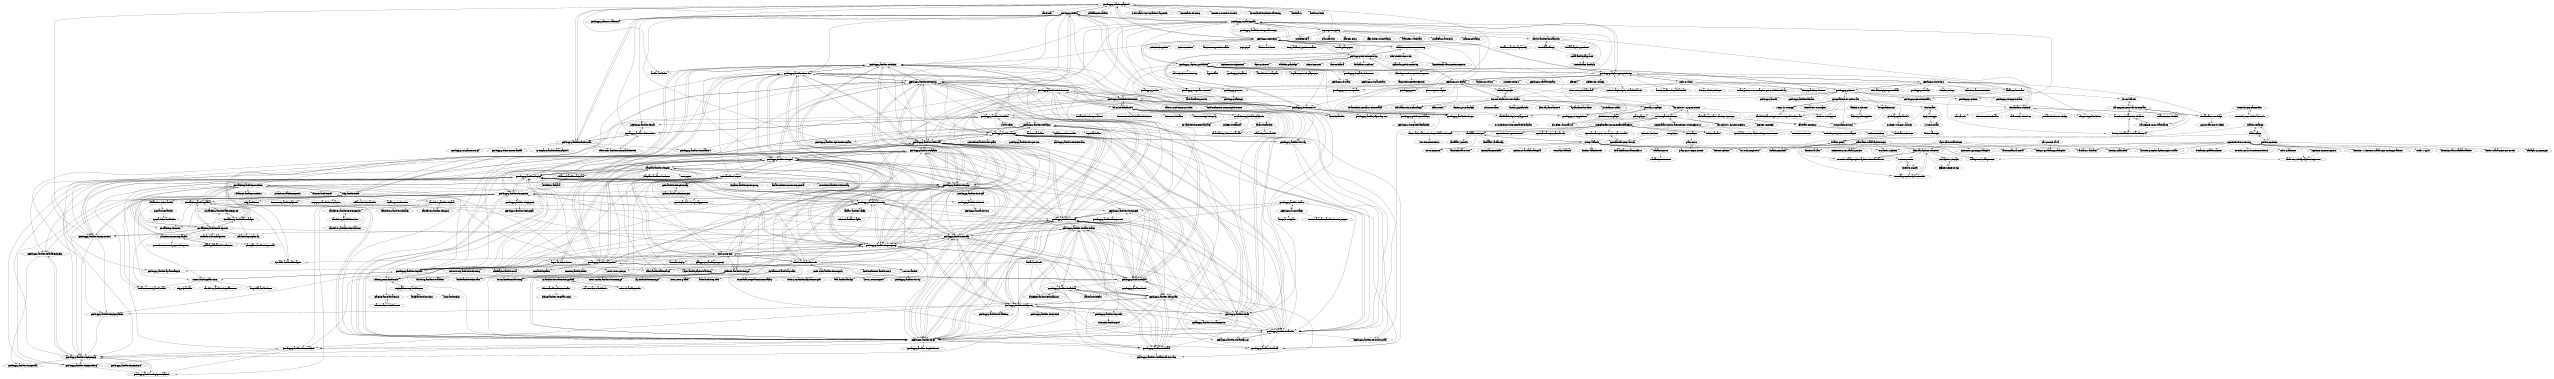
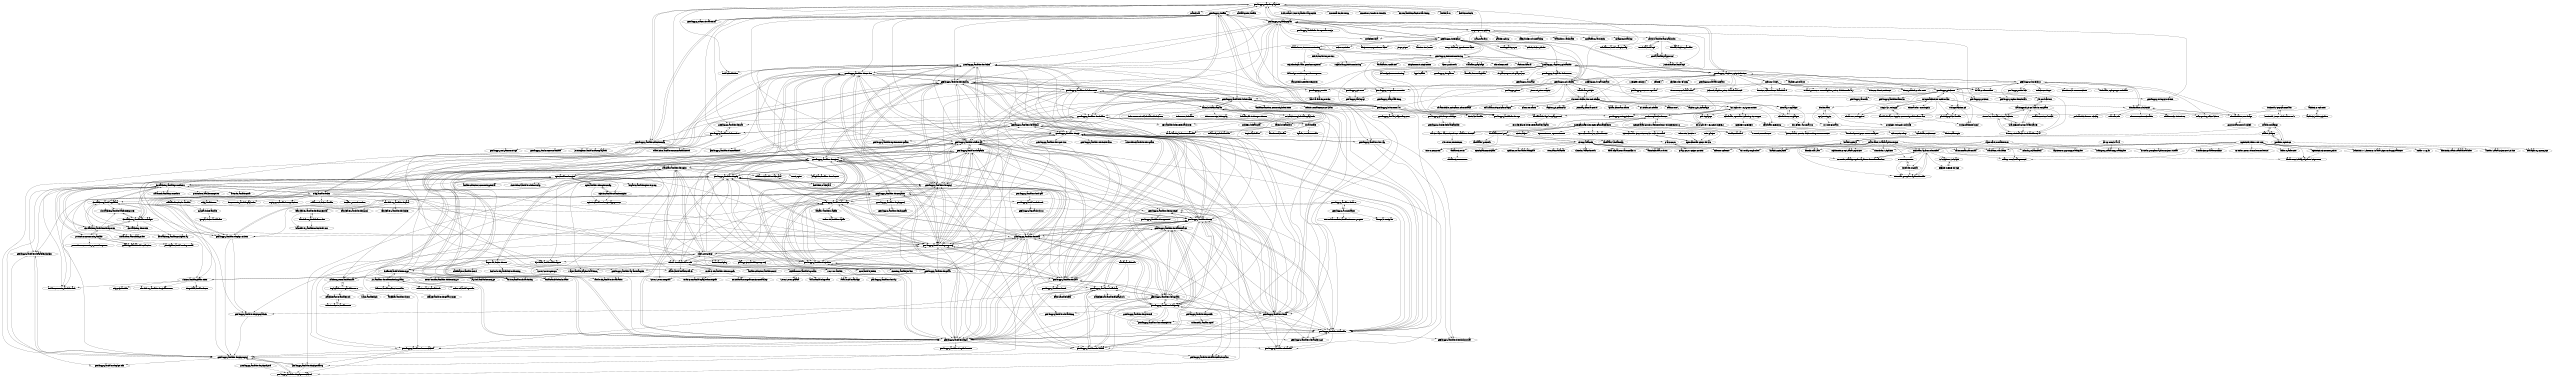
(1577, 48) -> (1681, 48)
none -> (1389, 99)
(248, 237) -> (173, 237)
